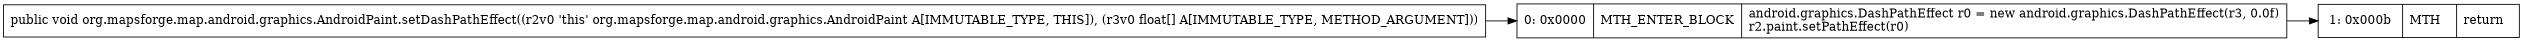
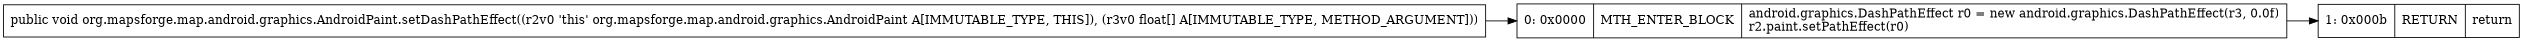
(2425, 20) -> (2430, 20)
